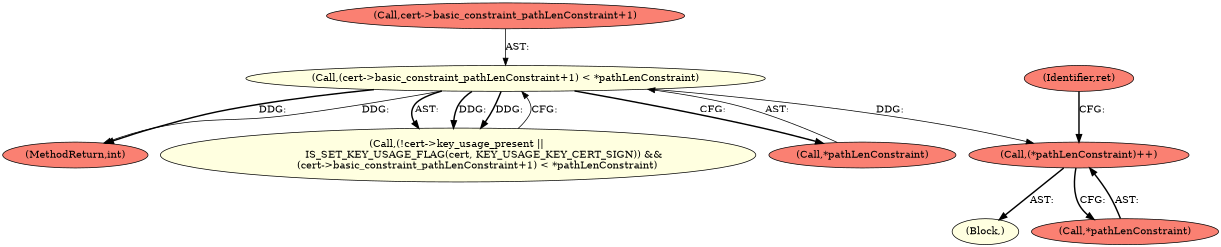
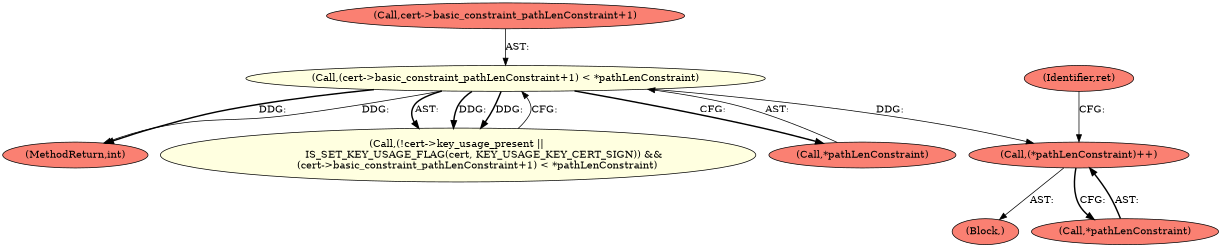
(1079, 113) -> (1079, 113)
(1035, 191) -> (1035, 191)
(985, 232) -> (985, 232)
